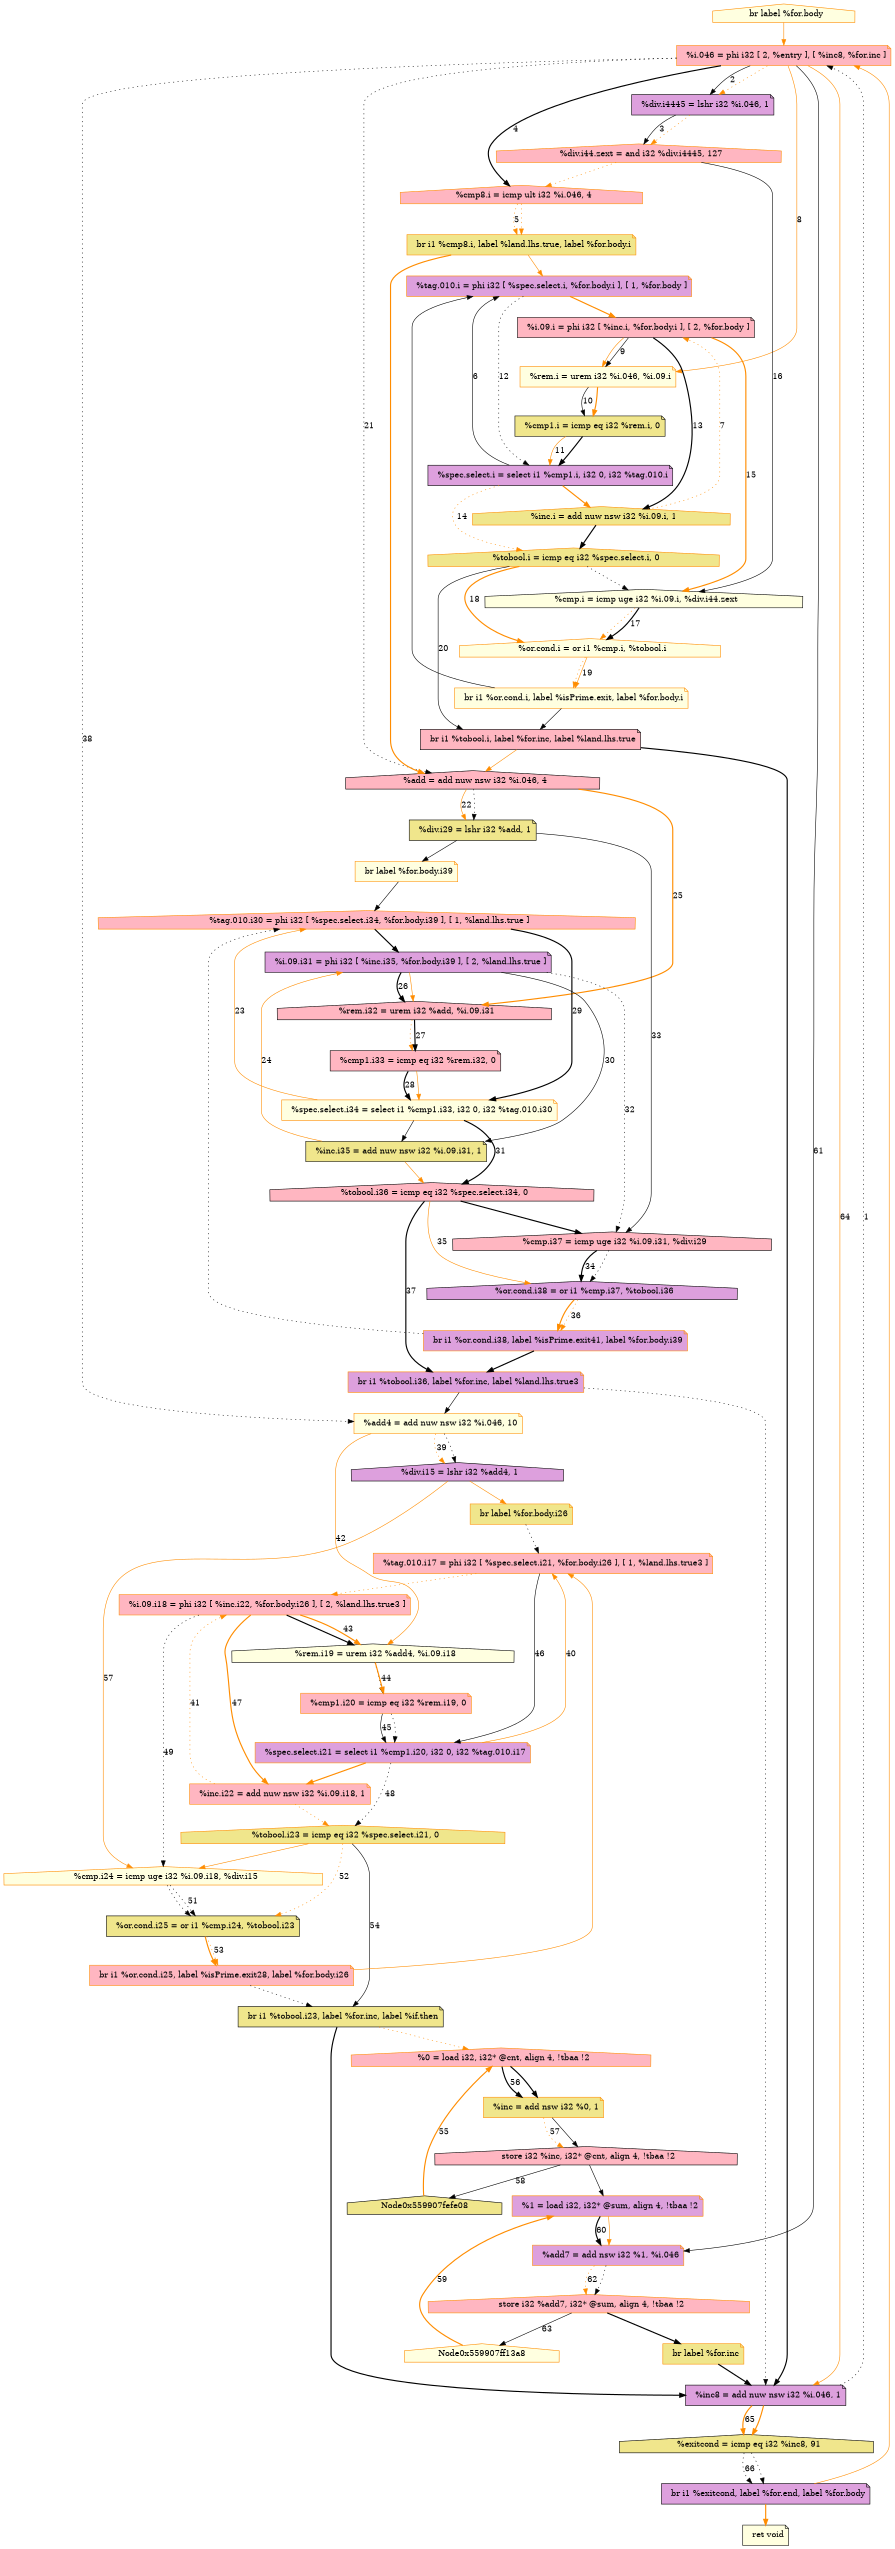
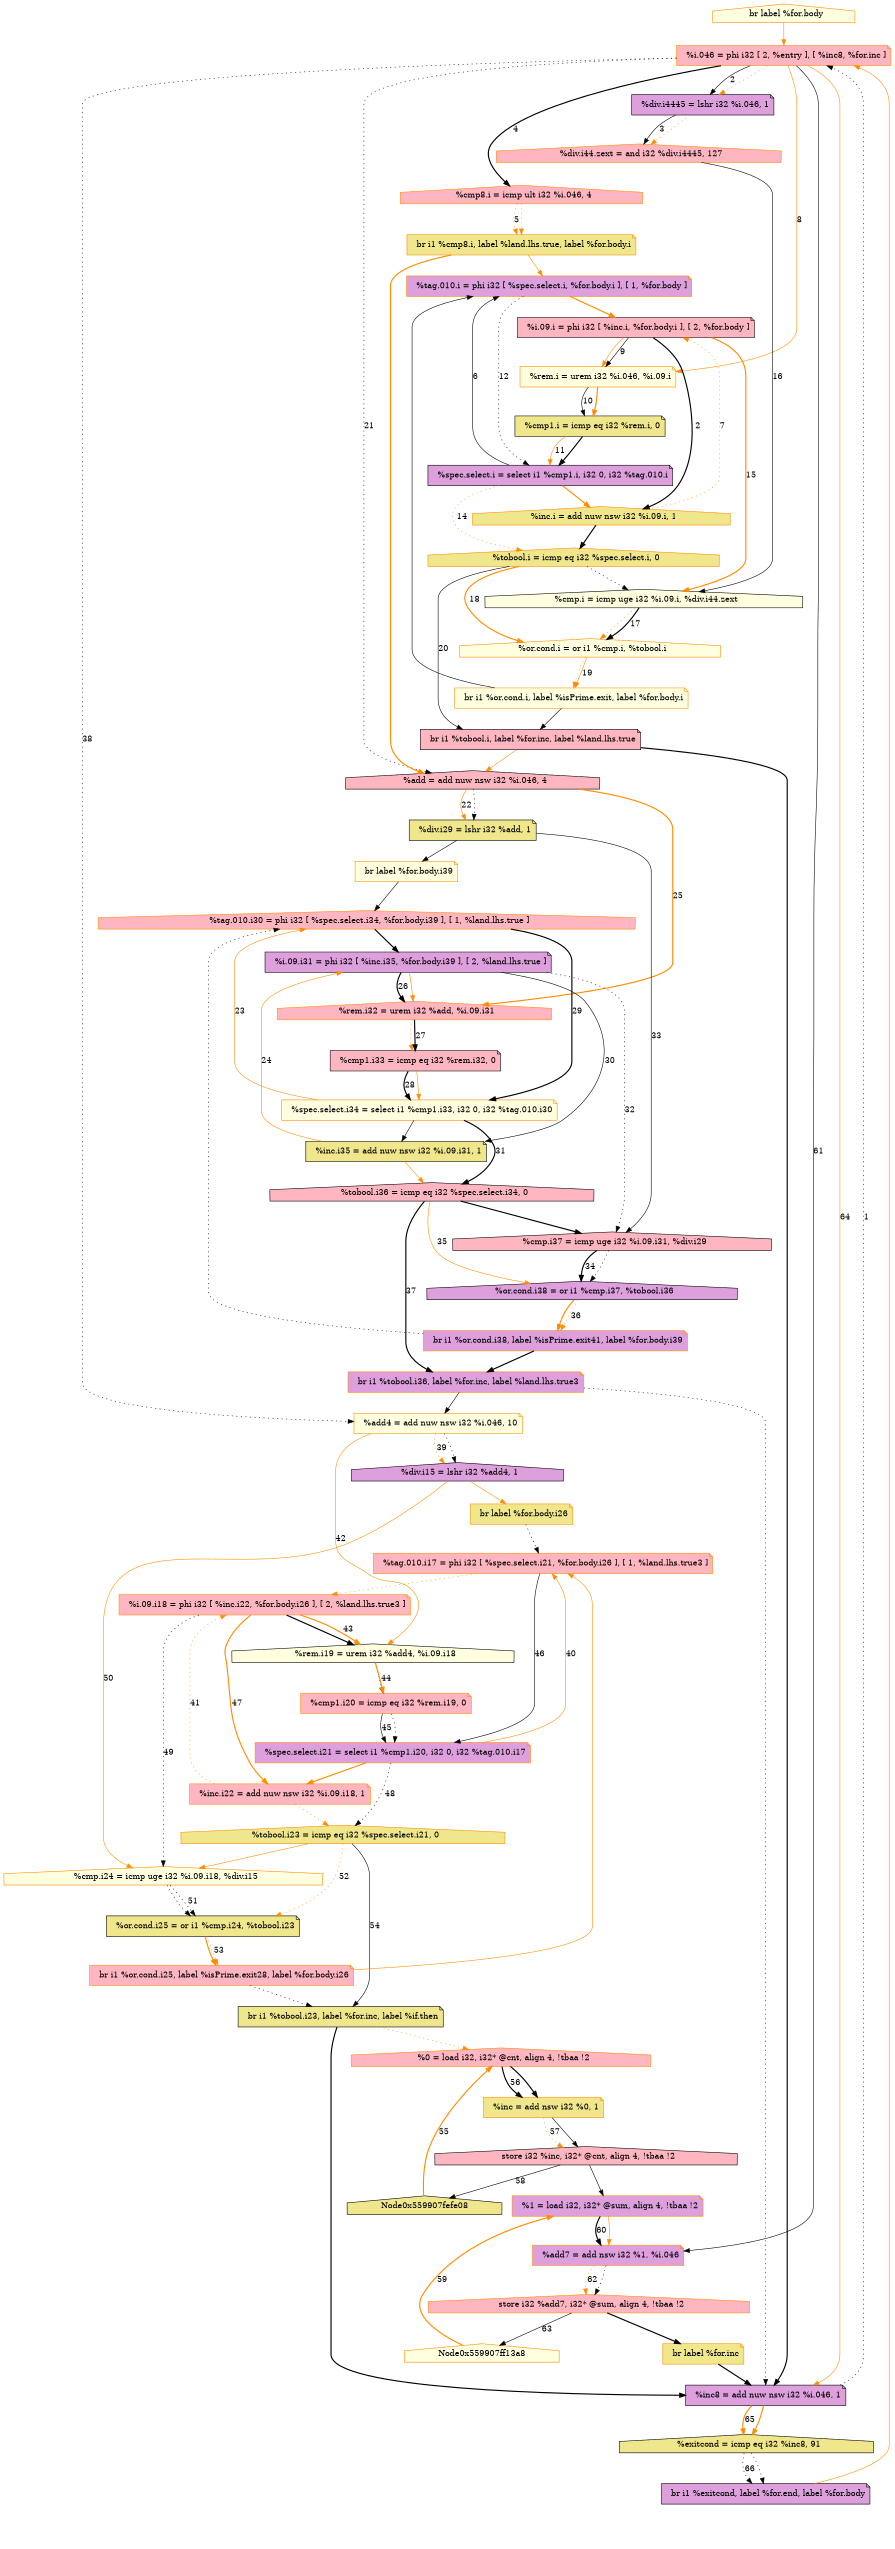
(584, 174) -> none
(698, 426) -> (698, 426)
(414, 1012) -> (414, 1012)
(109, 1679) -> (109, 1679)
(766, 2535) -> none
